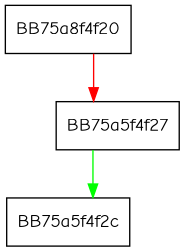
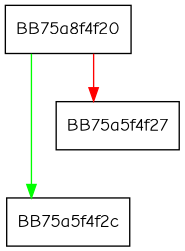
(93, 167) -> (31, 119)
